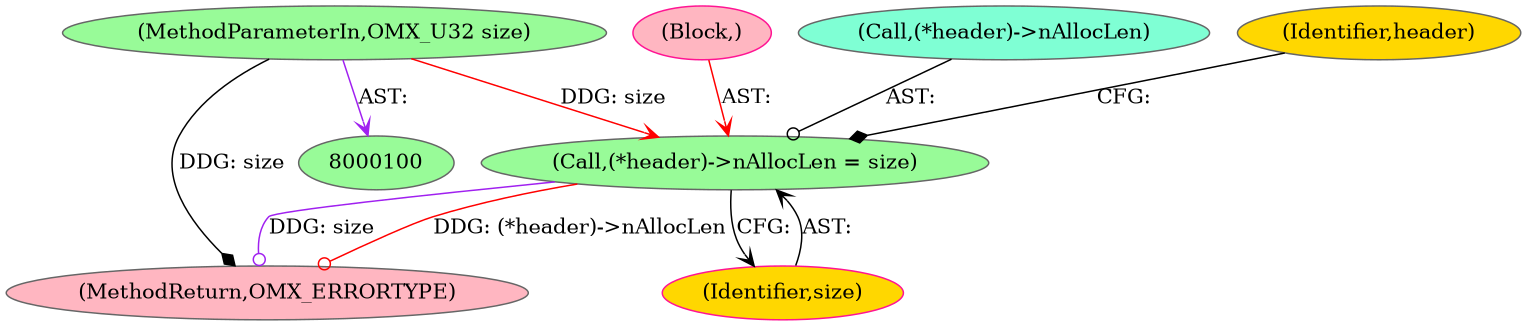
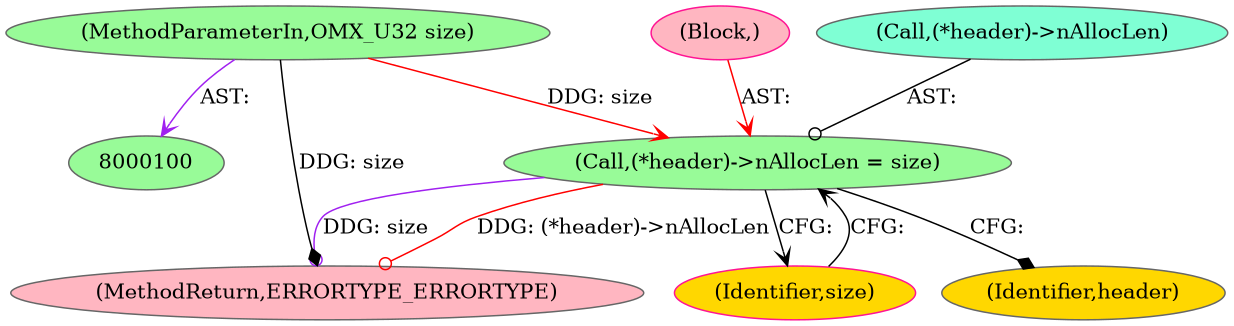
(1076, 94) -> (929, 221)
(831, 228) -> (881, 228)
(267, 293) -> (327, 293)
